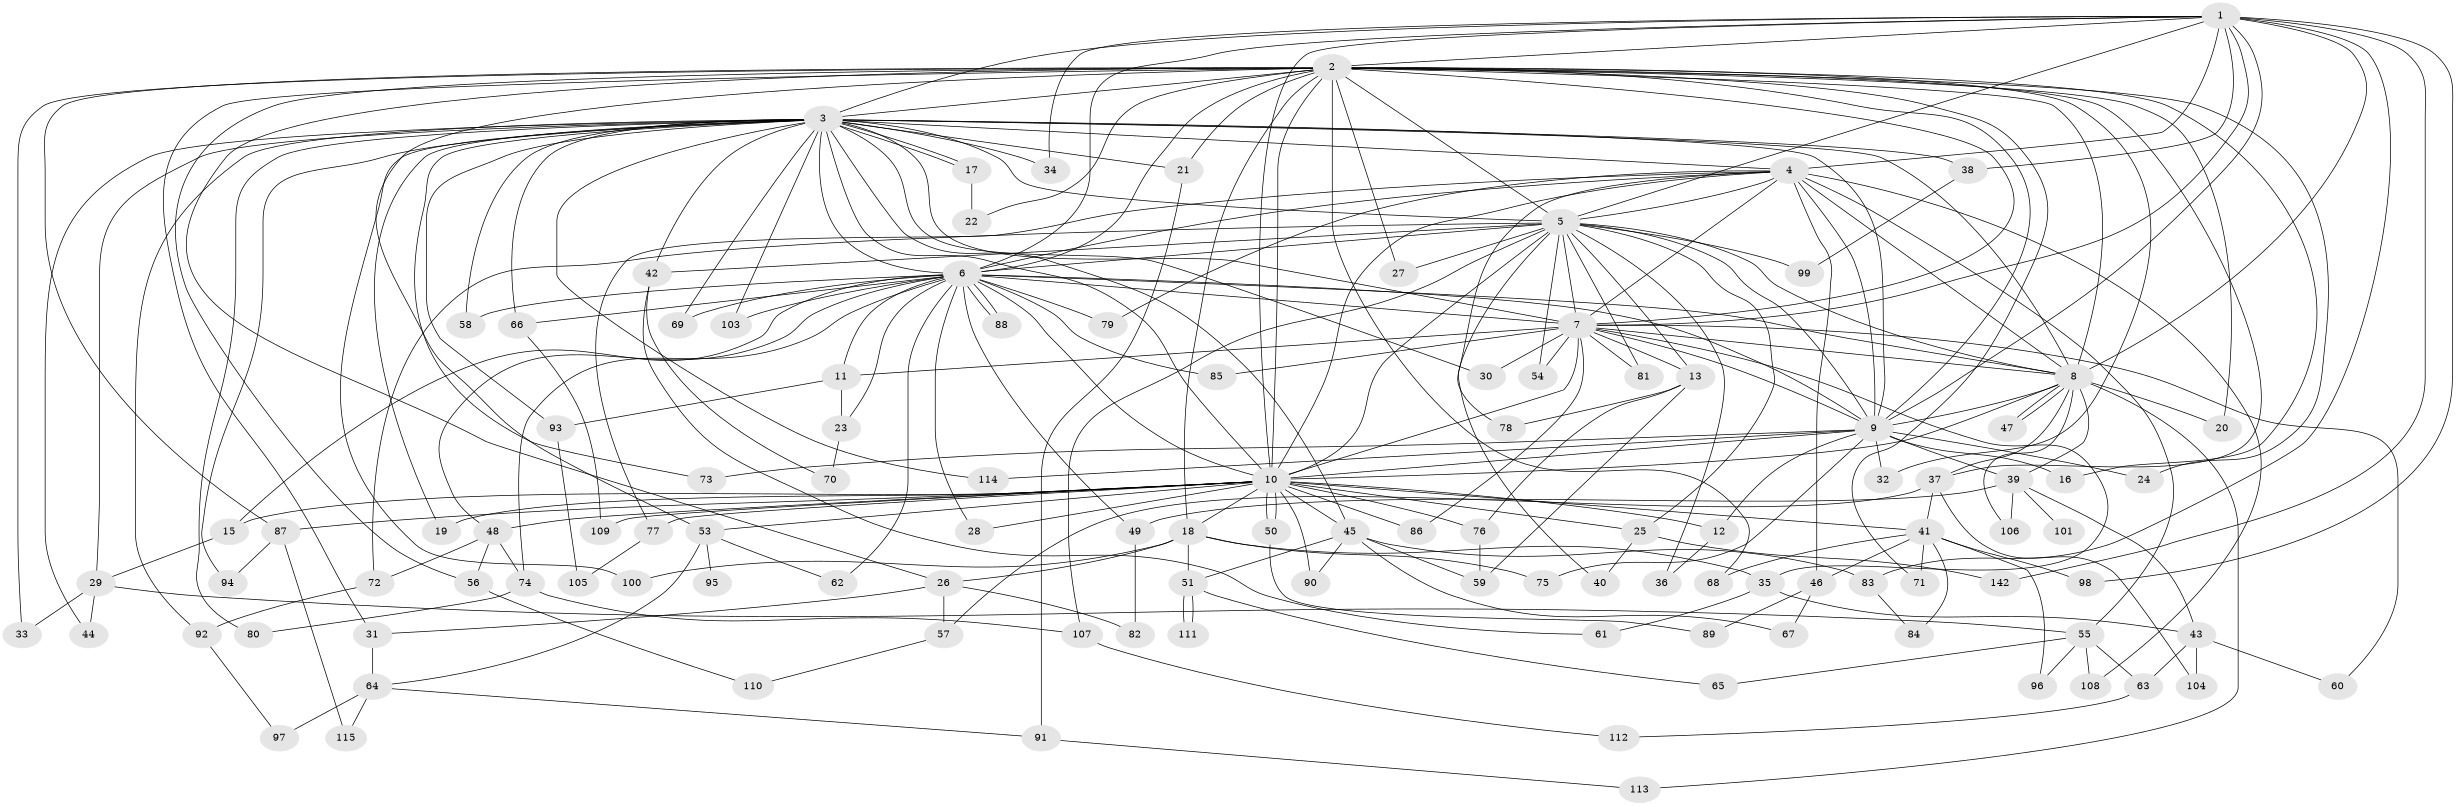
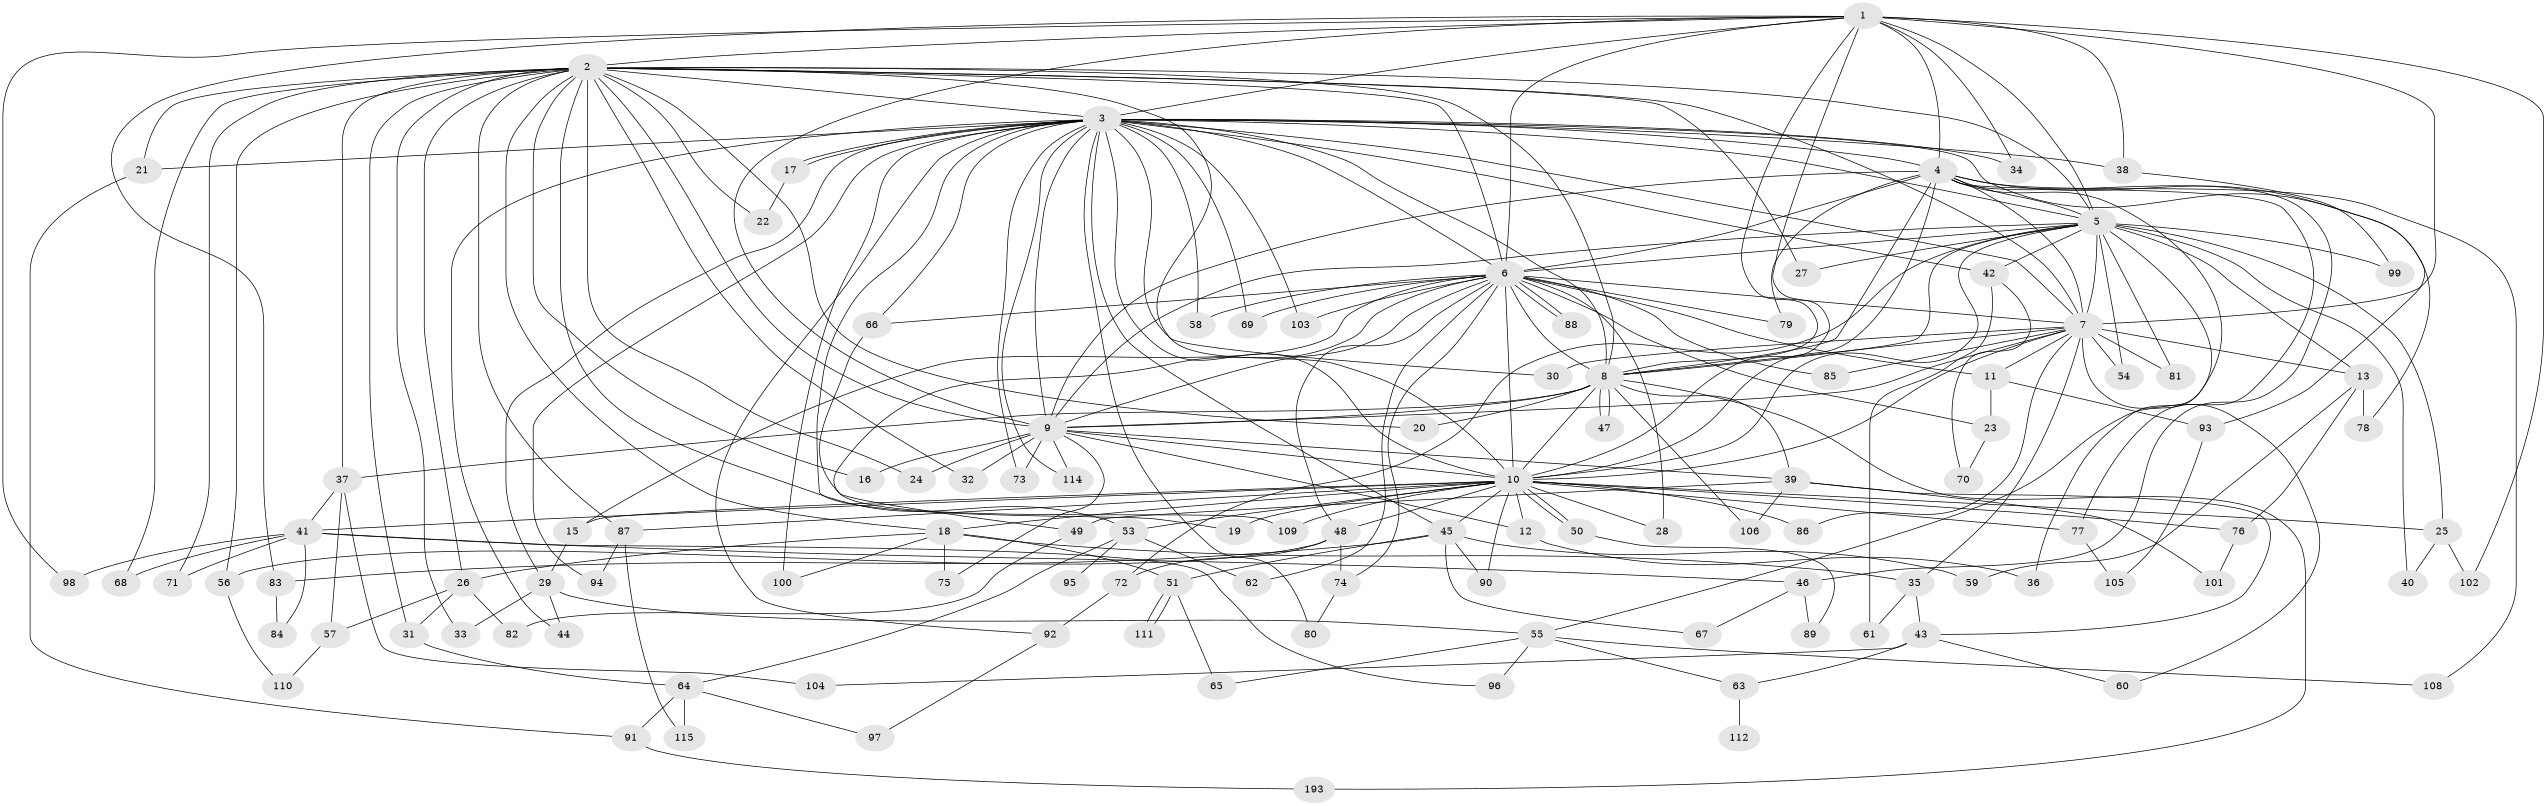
(1480, 560) -> (2227, 557)
(2000, 583) -> (2470, 583)
(1082, 635) -> none
(1640, 790) -> (1314, 790)
